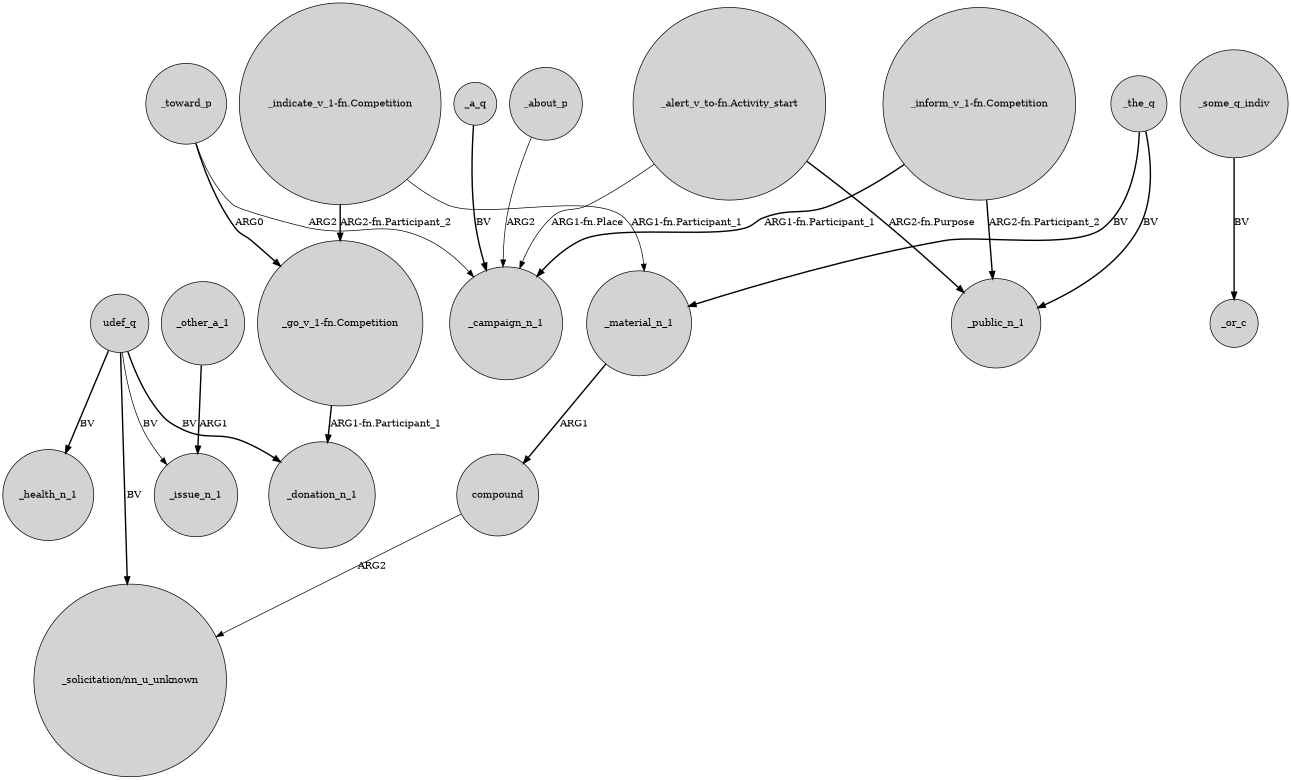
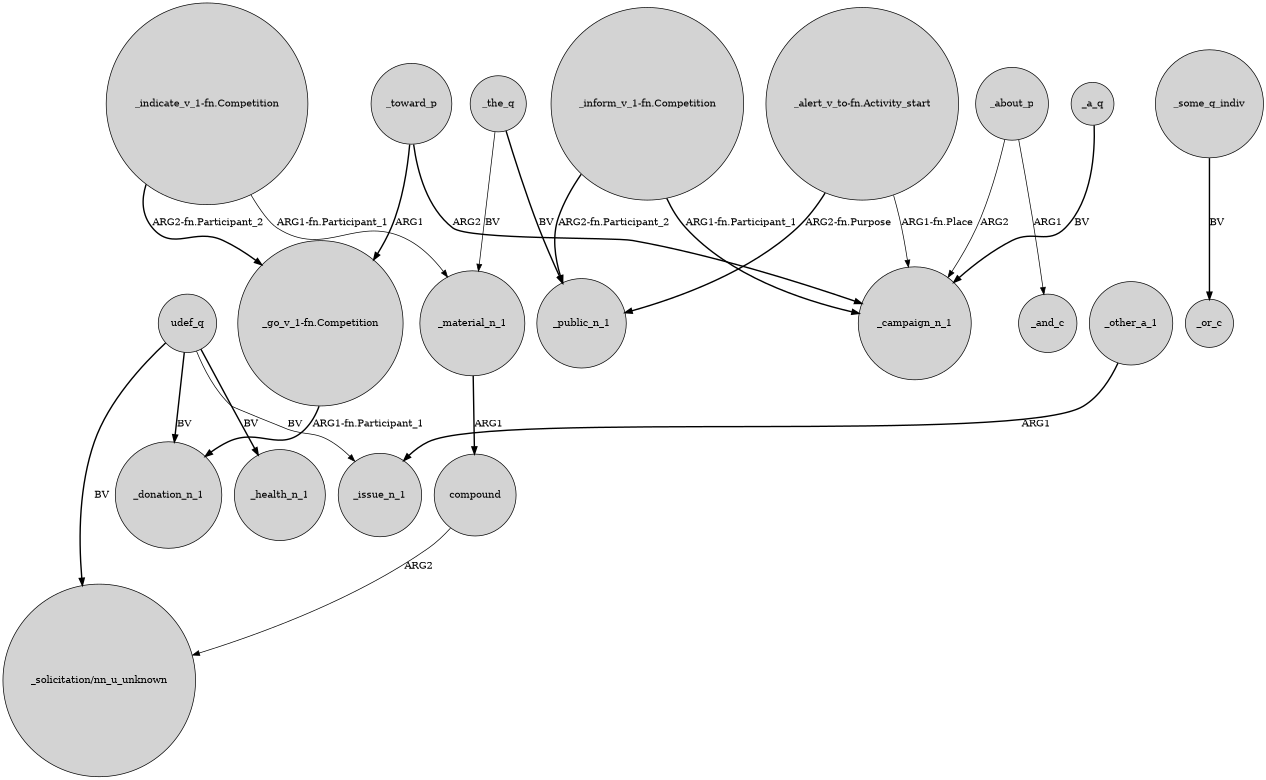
(250, 223) -> (410, 223)
(319, 229) -> (610, 239)
(949, 240) -> (487, 198)
none -> (1048, 323)
